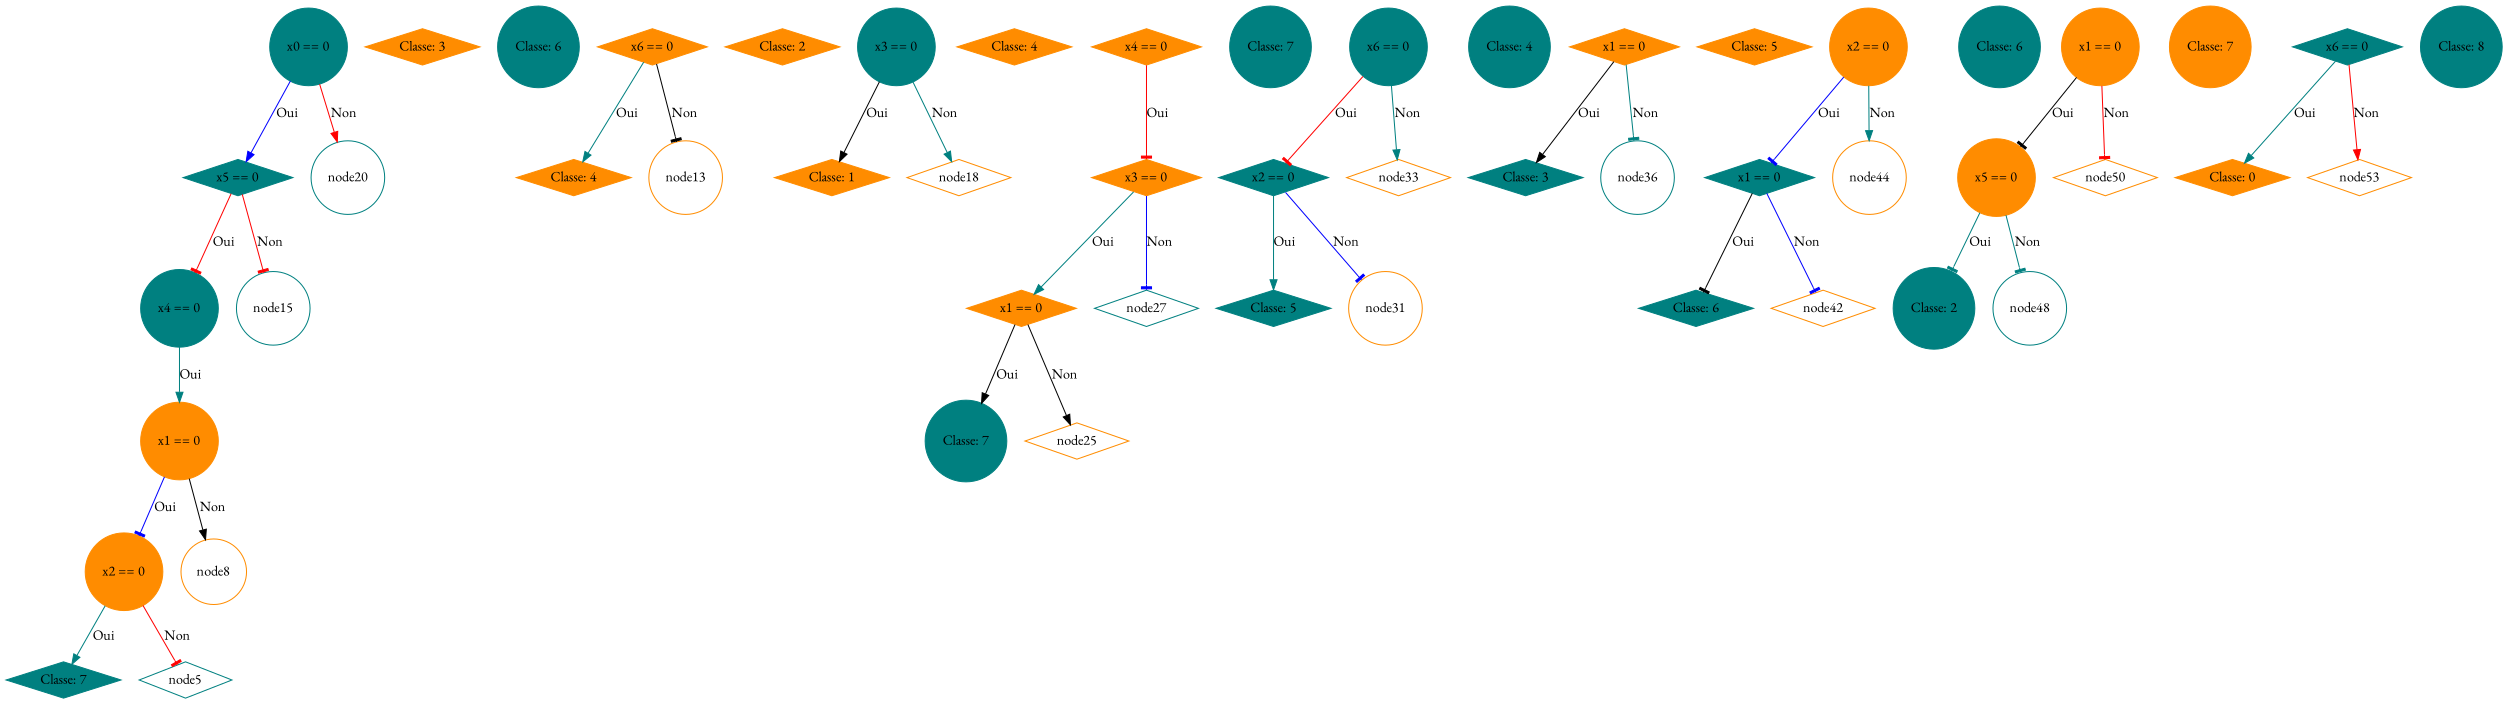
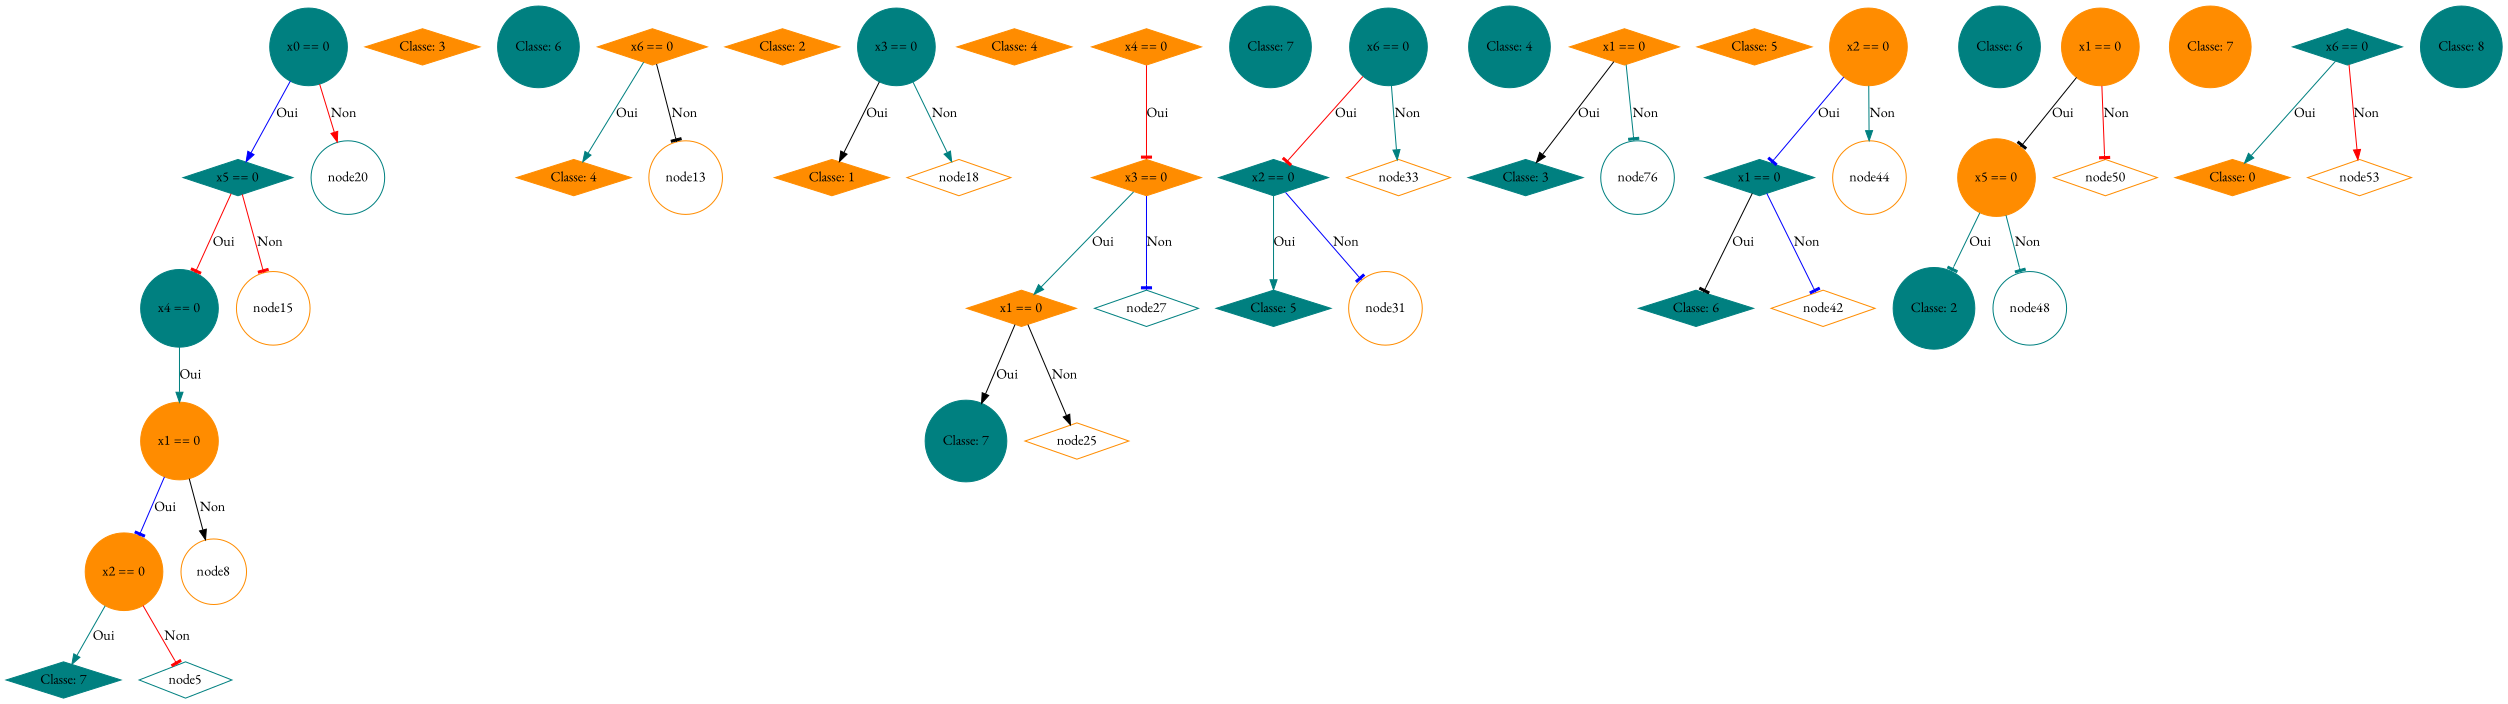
(1638, 178) -> (1638, 178)
(273, 308) -> (273, 308)
